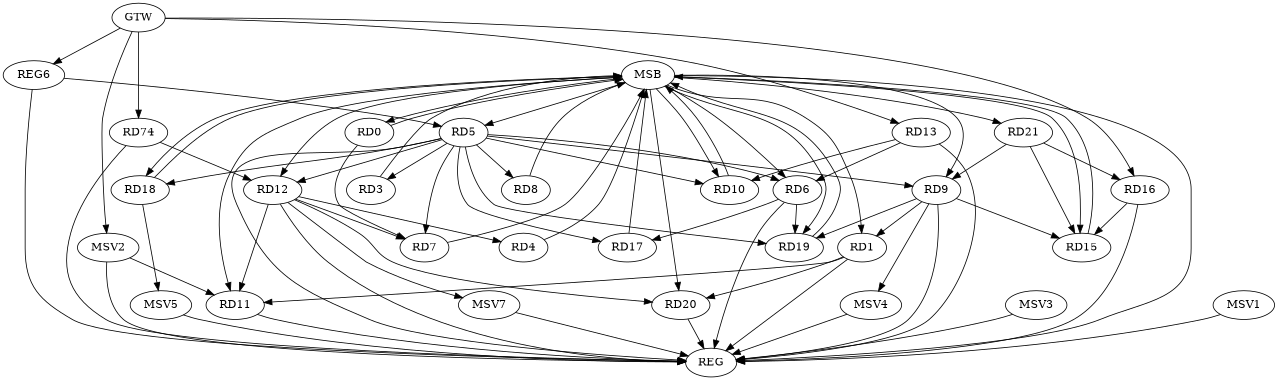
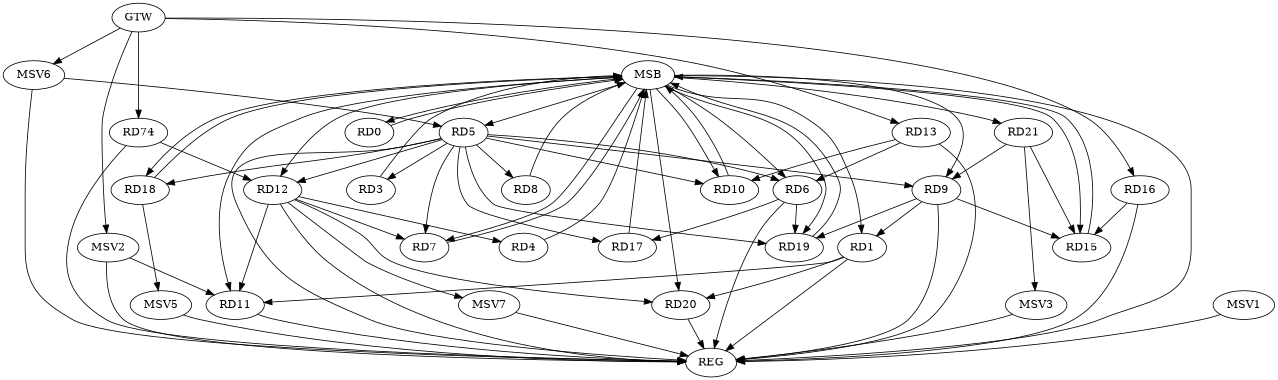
(34, 75) -> (34, 75)
(1082, 161) -> (1029, 215)
(337, 199) -> (565, 189)
(871, 305) -> none
